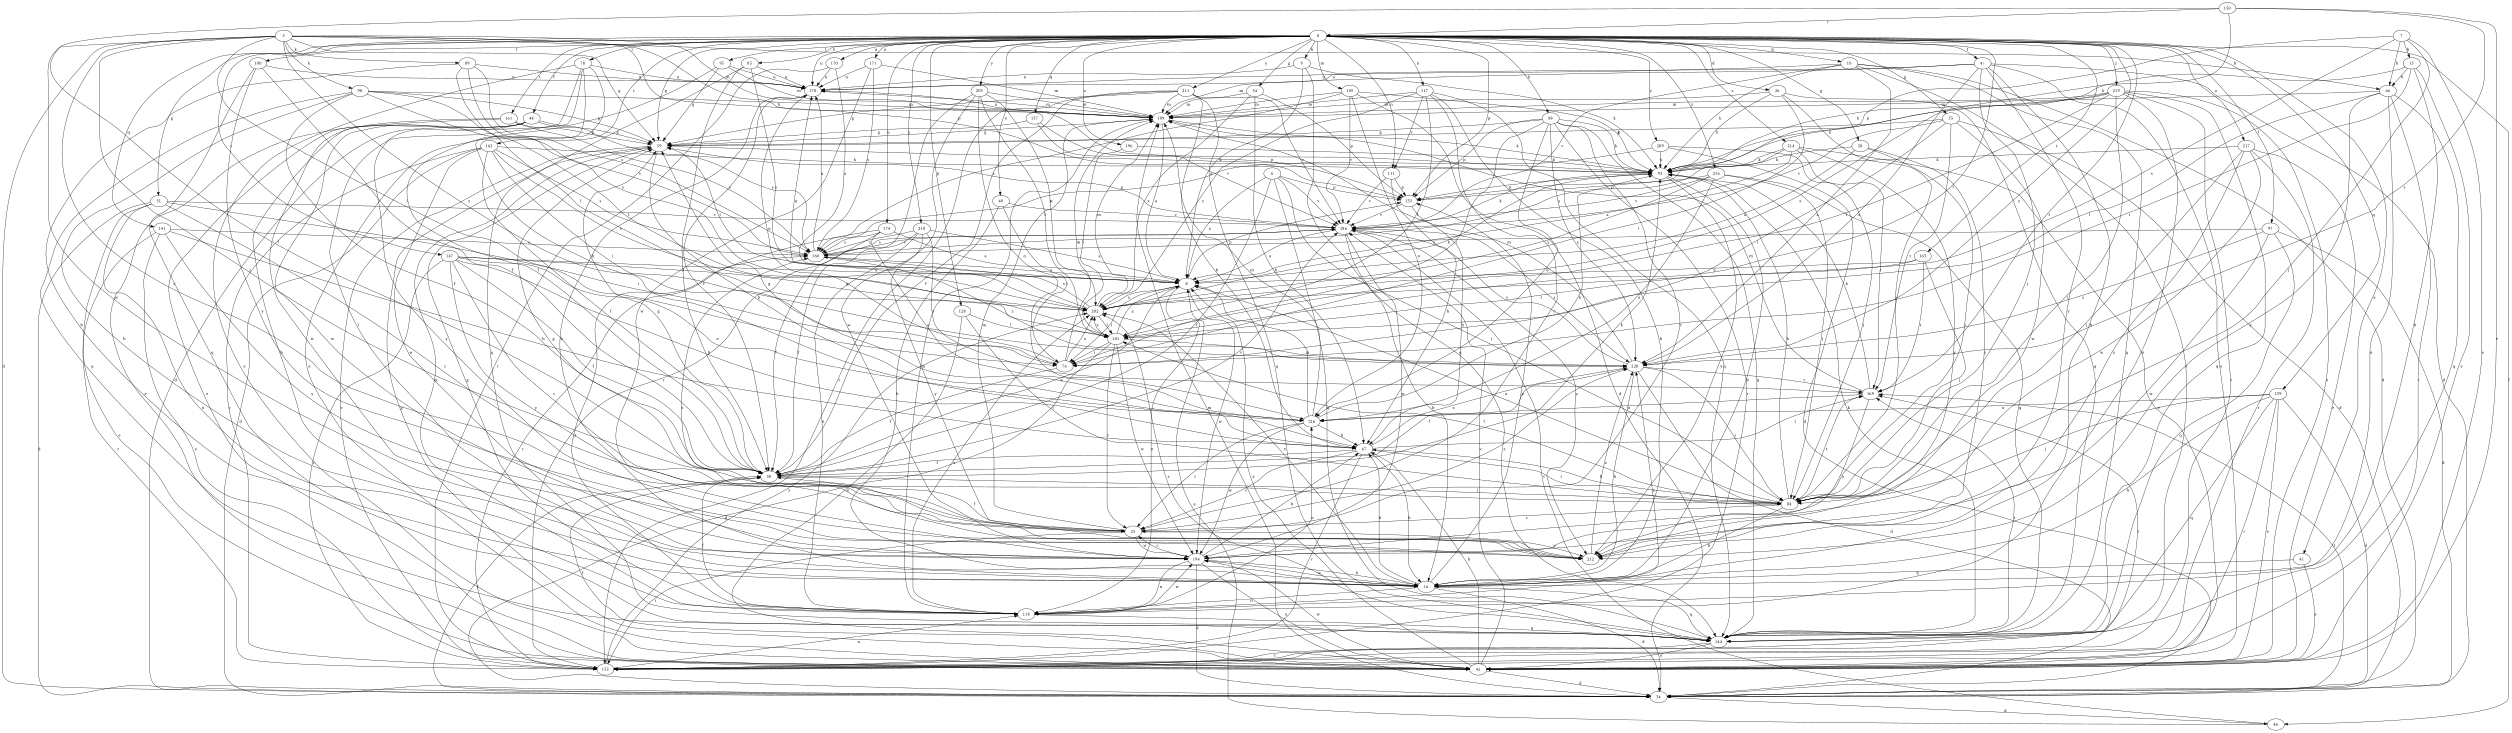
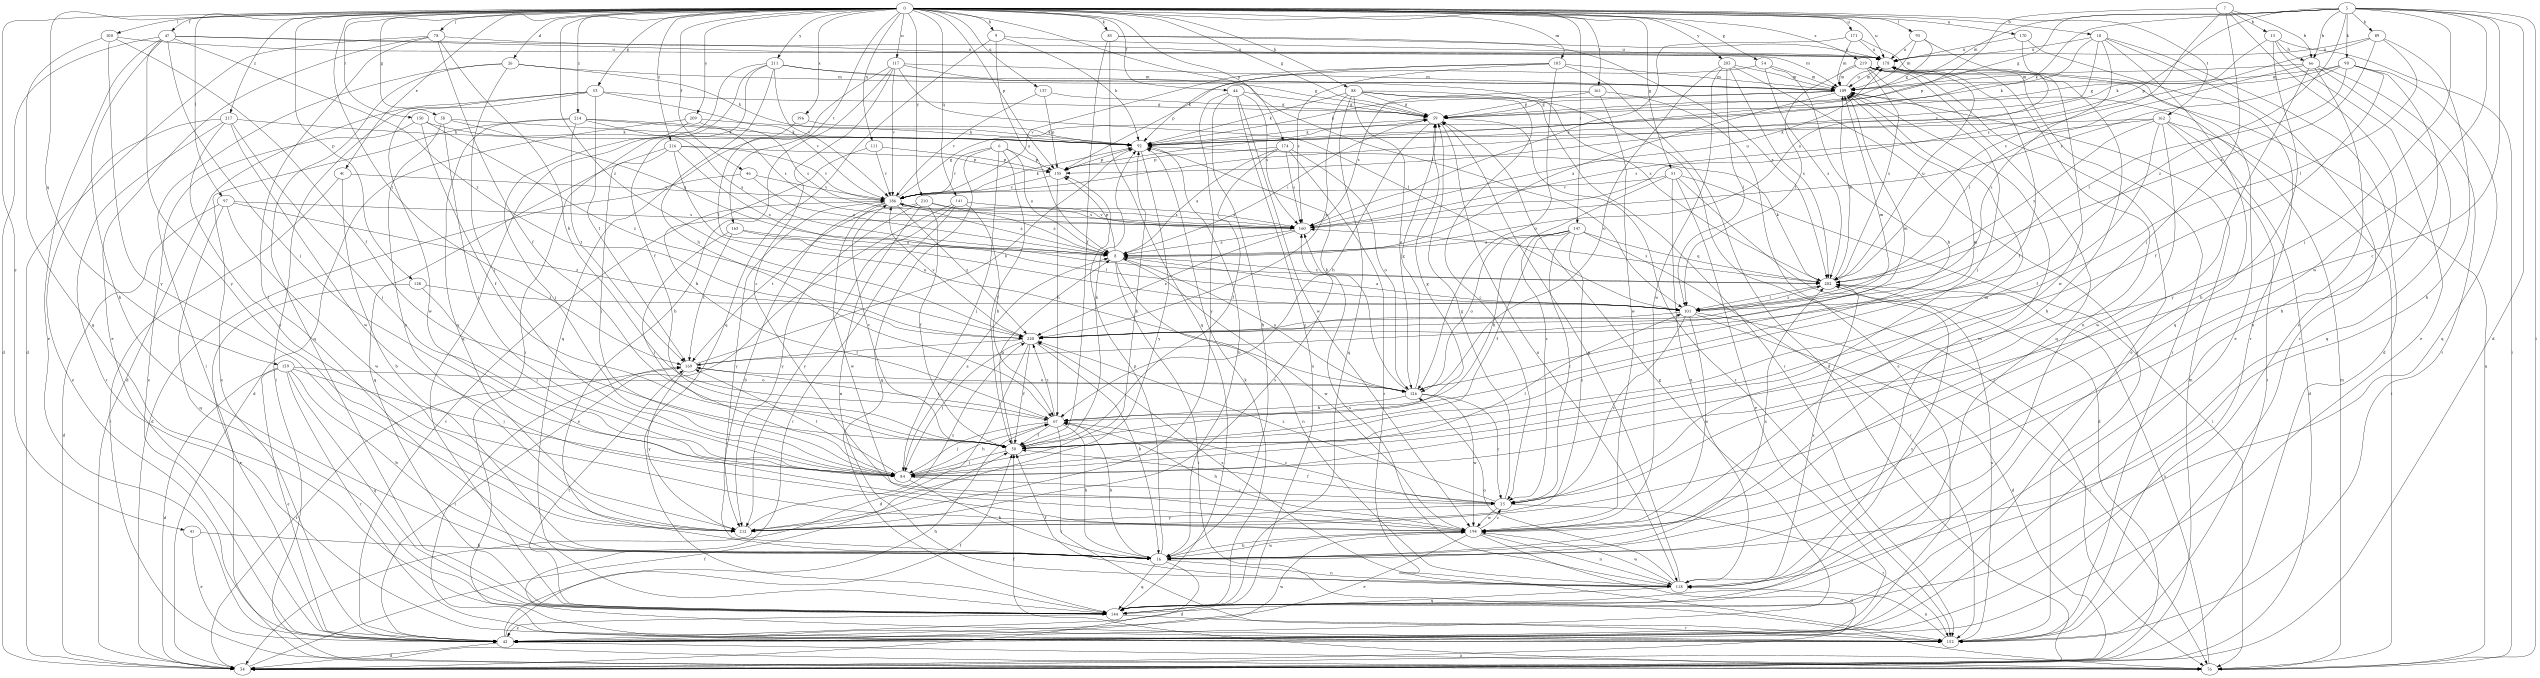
(1775, 22) -> (384, 20)
(1887, 121) -> none
(1410, 131) -> (893, 134)
(1480, 141) -> (1167, 156)
(1282, 522) -> (1272, 654)
(1966, 711) -> (264, 299)
